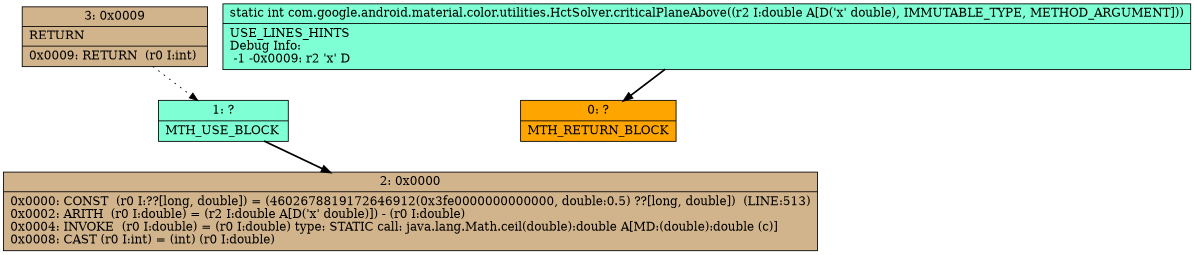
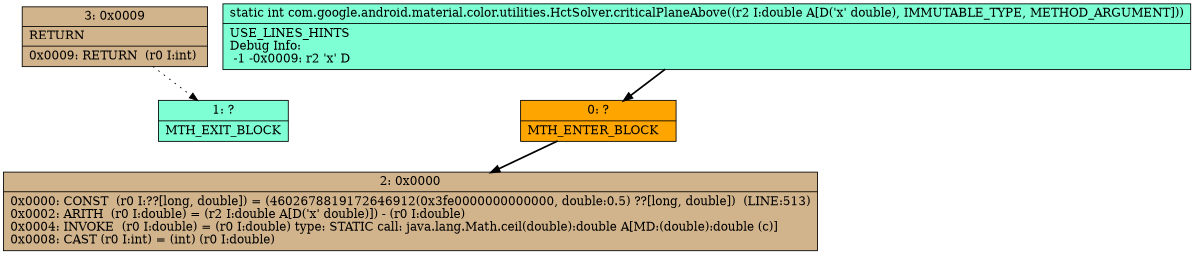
(222, 131) -> (223, 131)
(598, 131) -> (593, 131)
(293, 155) -> (528, 155)
